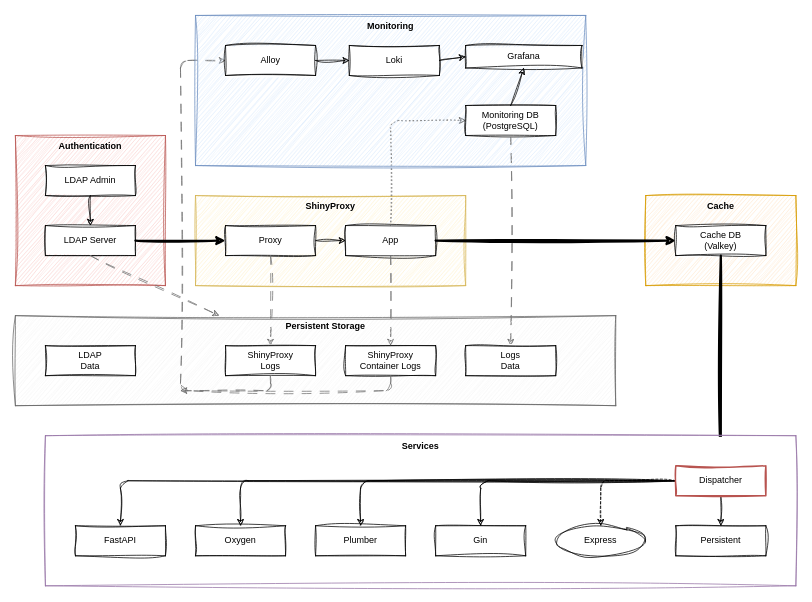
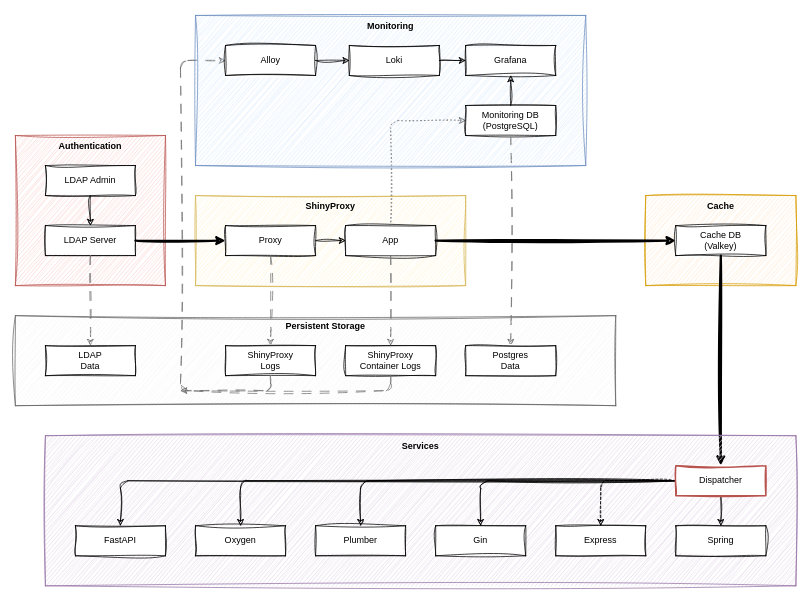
(524, 57) -> (510, 60)
(198, 306) -> (90, 301)
(510, 360) -> (510, 360)
(420, 510) -> (420, 510)
(600, 540) -> (600, 540)
(720, 540) -> (720, 540)
